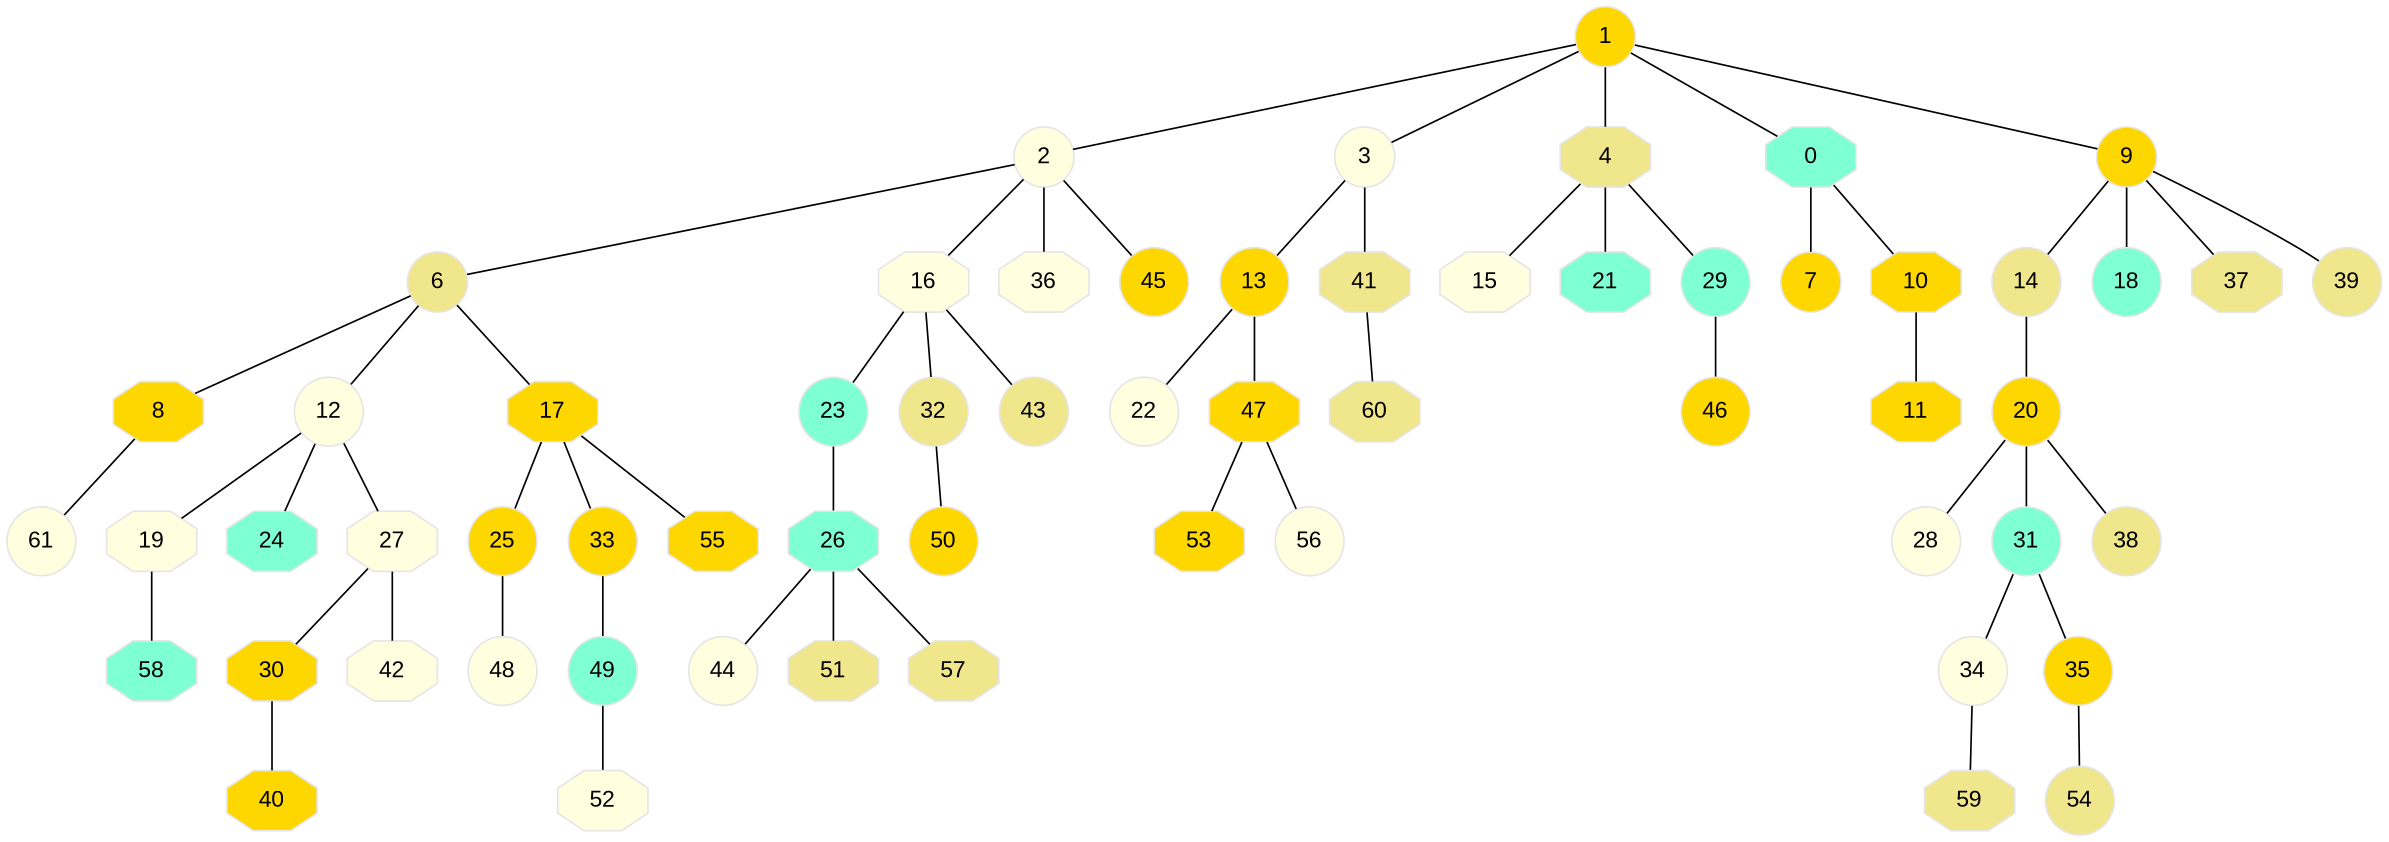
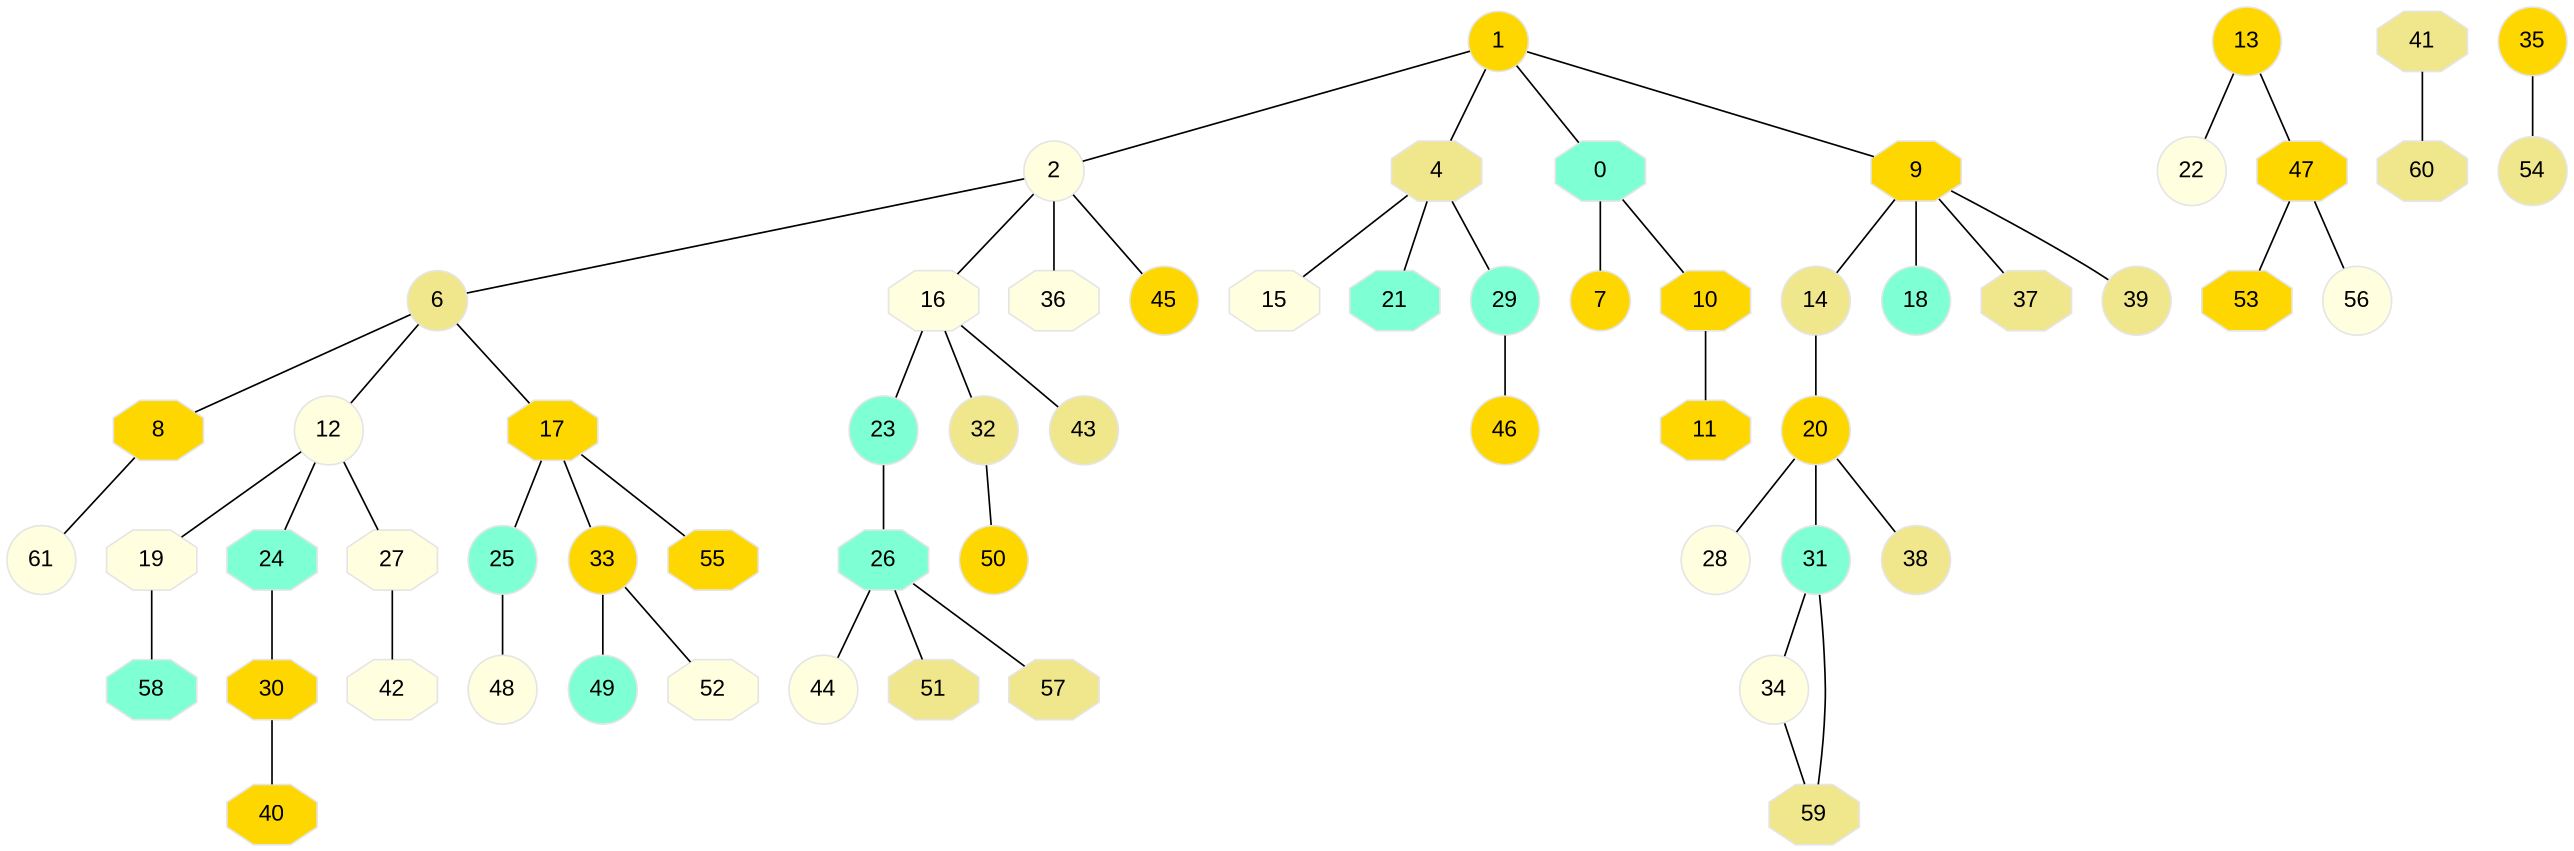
(1365, 157) -> none
(2127, 157) -> (1916, 171)
(503, 541) -> (503, 560)
(332, 606) -> (272, 625)
(2052, 606) -> (1825, 690)
(603, 738) -> (658, 625)
